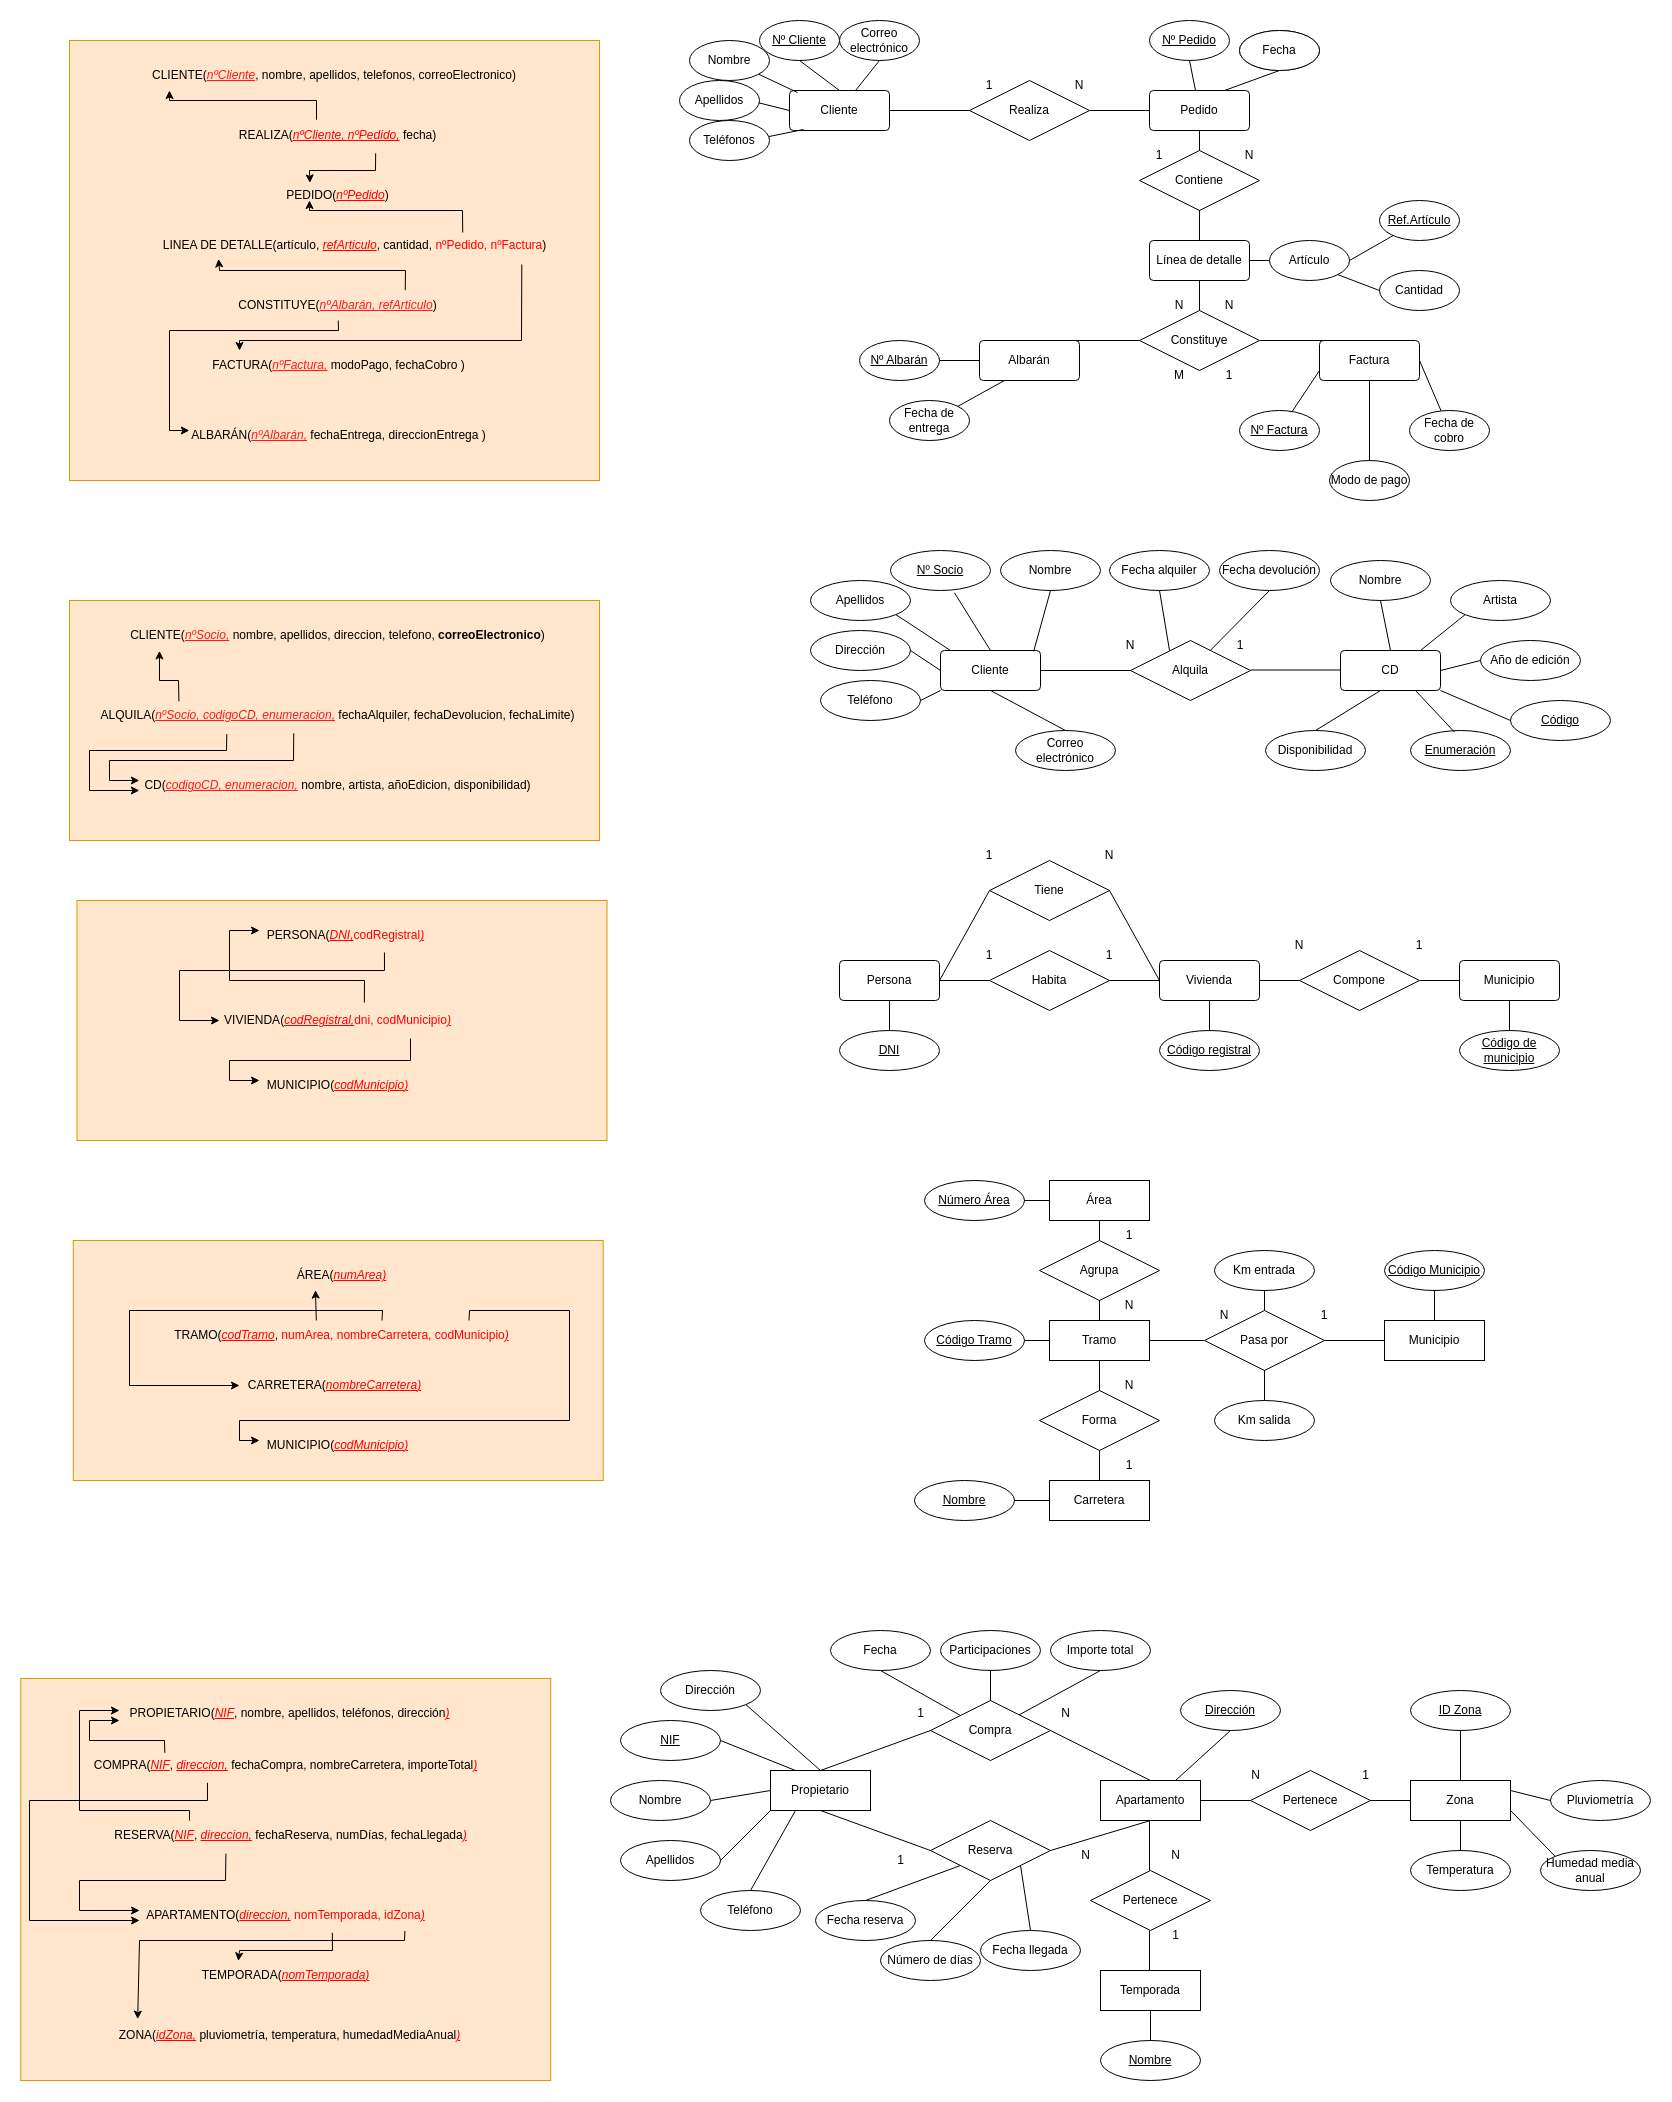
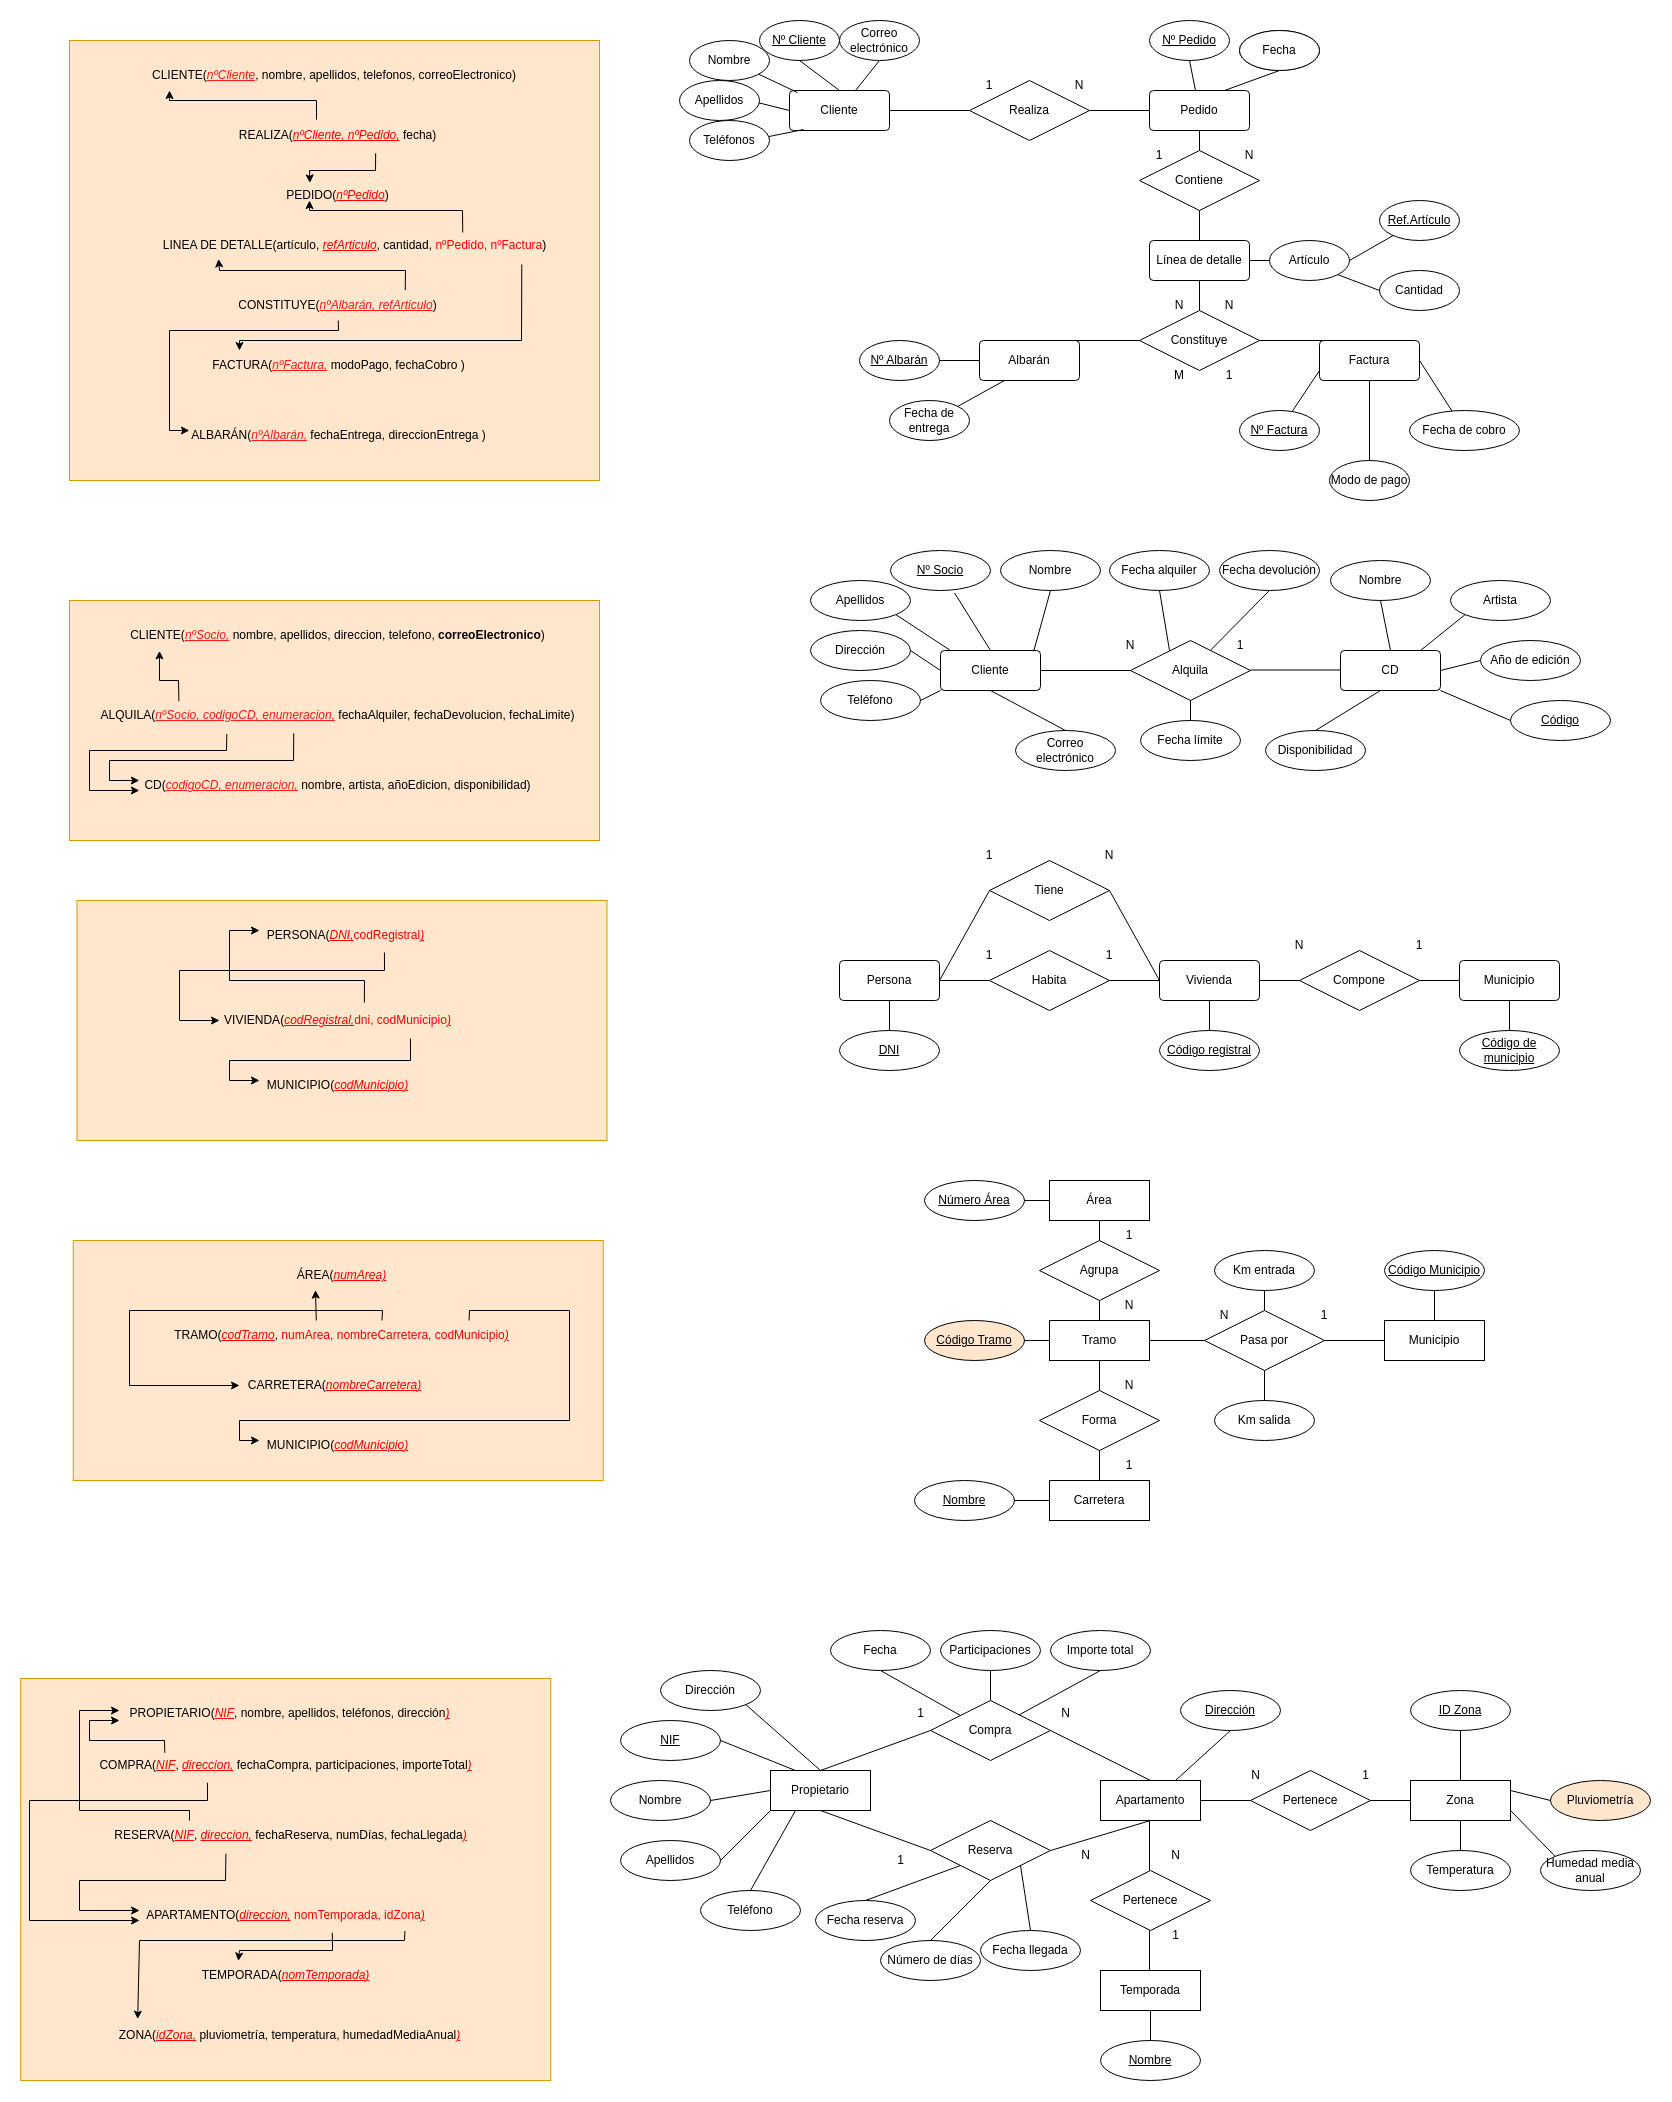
(1450, 431) -> (1465, 431)
none -> (1191, 711)
(1435, 711) -> none
none -> (1191, 741)
(1461, 751) -> none
(975, 1341) -> (975, 1341)
(286, 1766) -> (286, 1766)
(1601, 1801) -> (1601, 1801)
